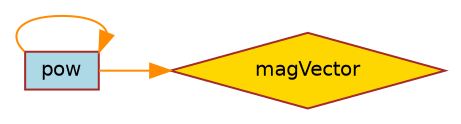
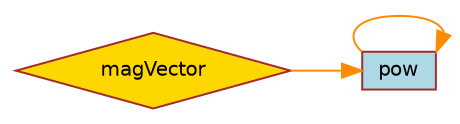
(125, 71) -> (316, 71)
